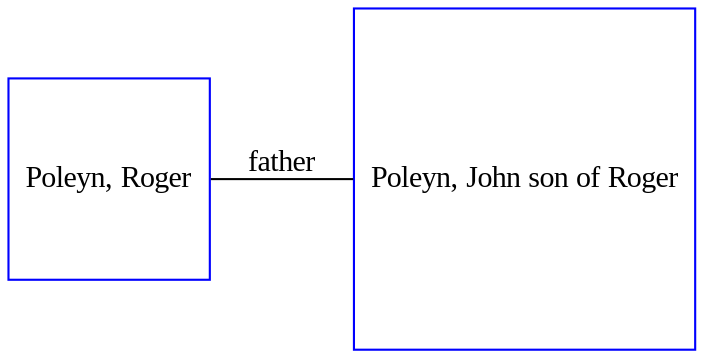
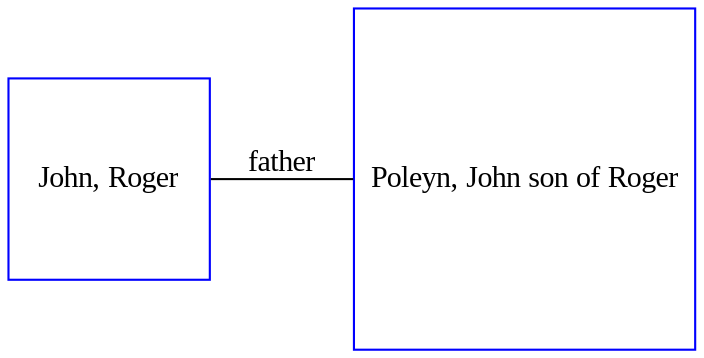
(109, 179) -> (109, 179)
